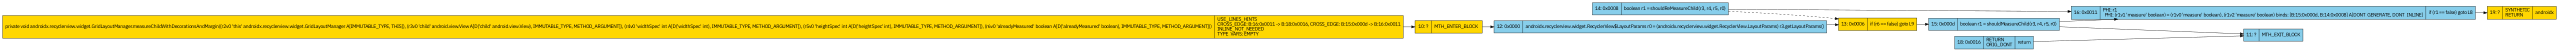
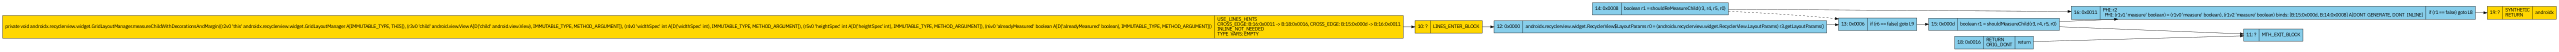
(2110, 10) -> (2110, 10)
(1878, 24) -> (1878, 24)
(1456, 27) -> (1456, 27)
